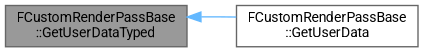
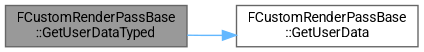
(219, 17) -> (205, 35)
